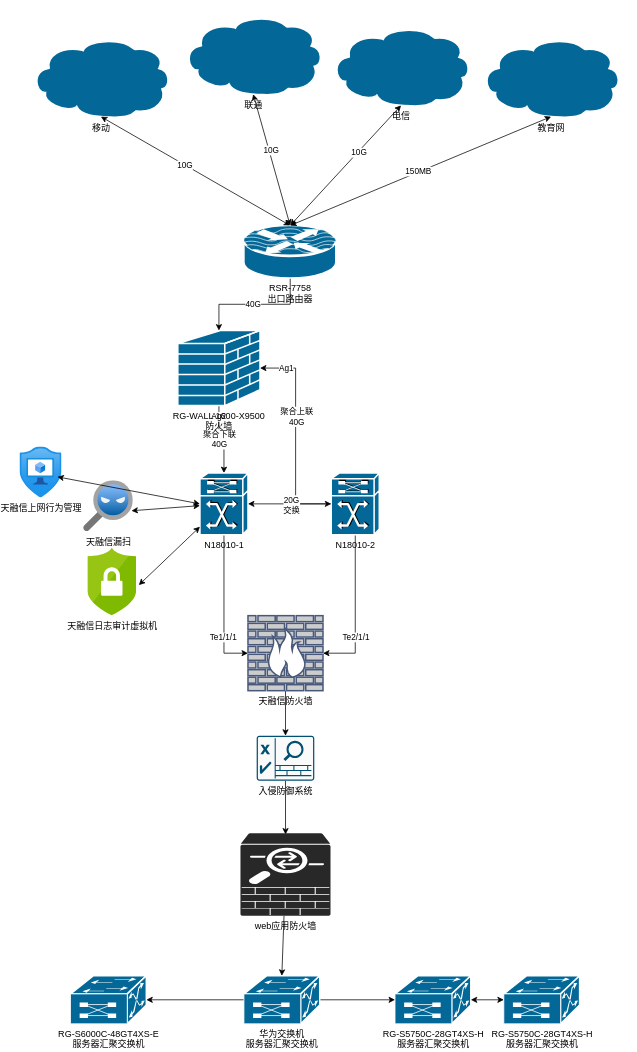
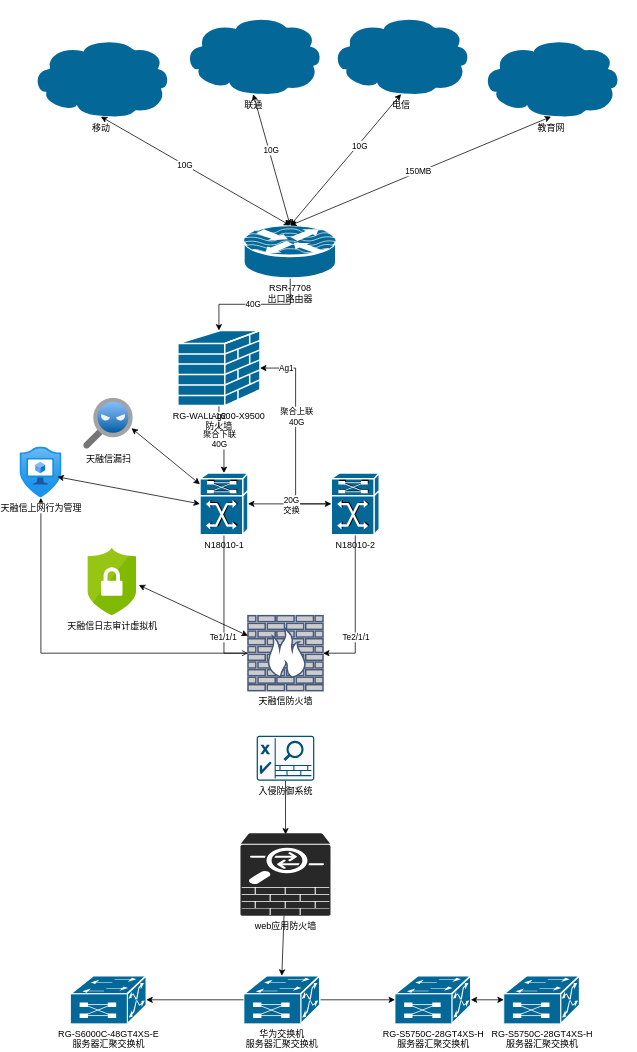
(401, 66) -> (401, 55)
(290, 294) -> (290, 294)
(108, 506) -> (108, 423)
(169, 556) -> (193, 610)
(224, 622) -> (224, 622)
(285, 710) -> (131, 653)
